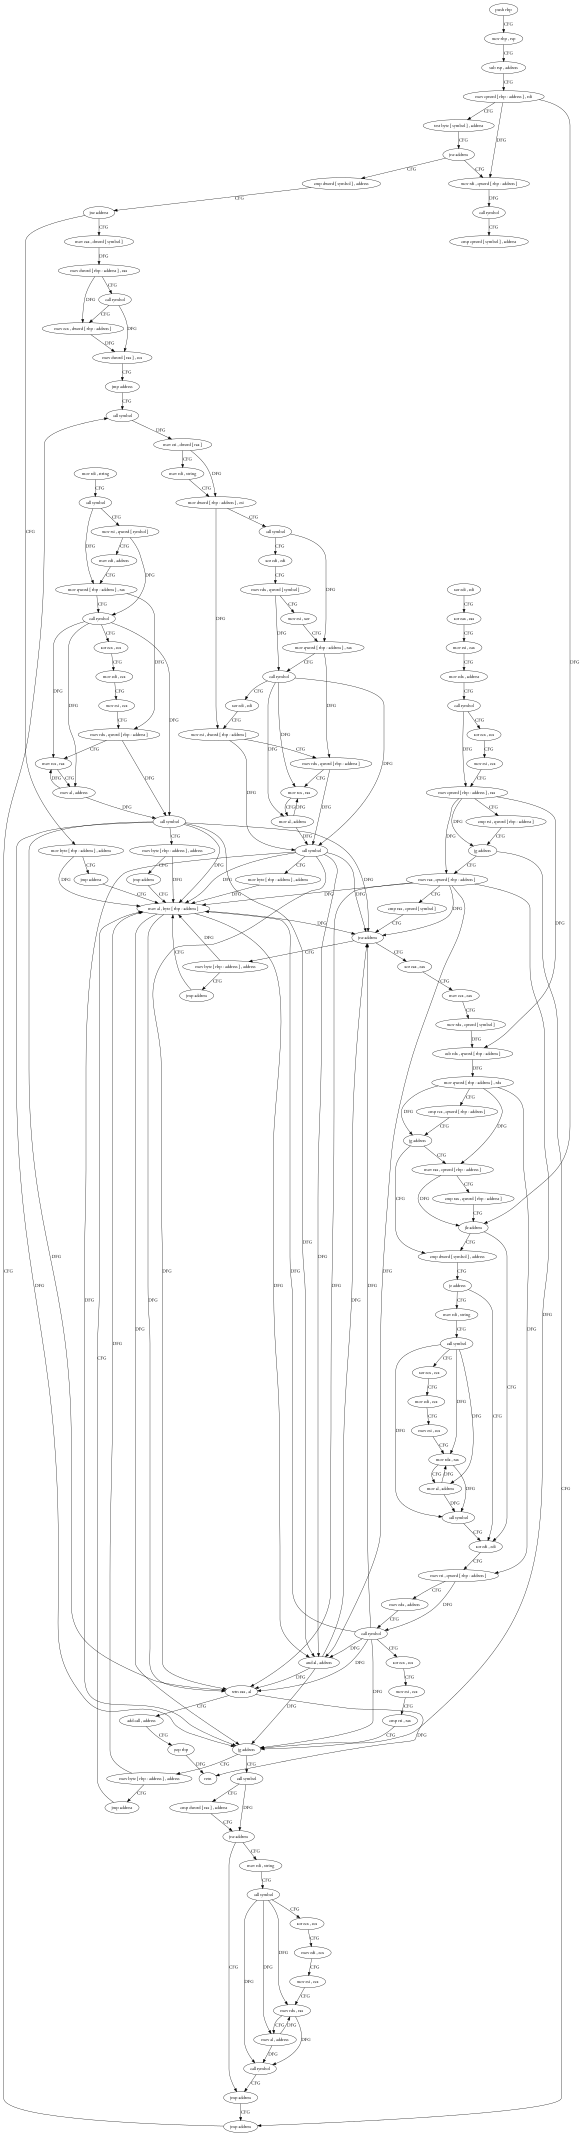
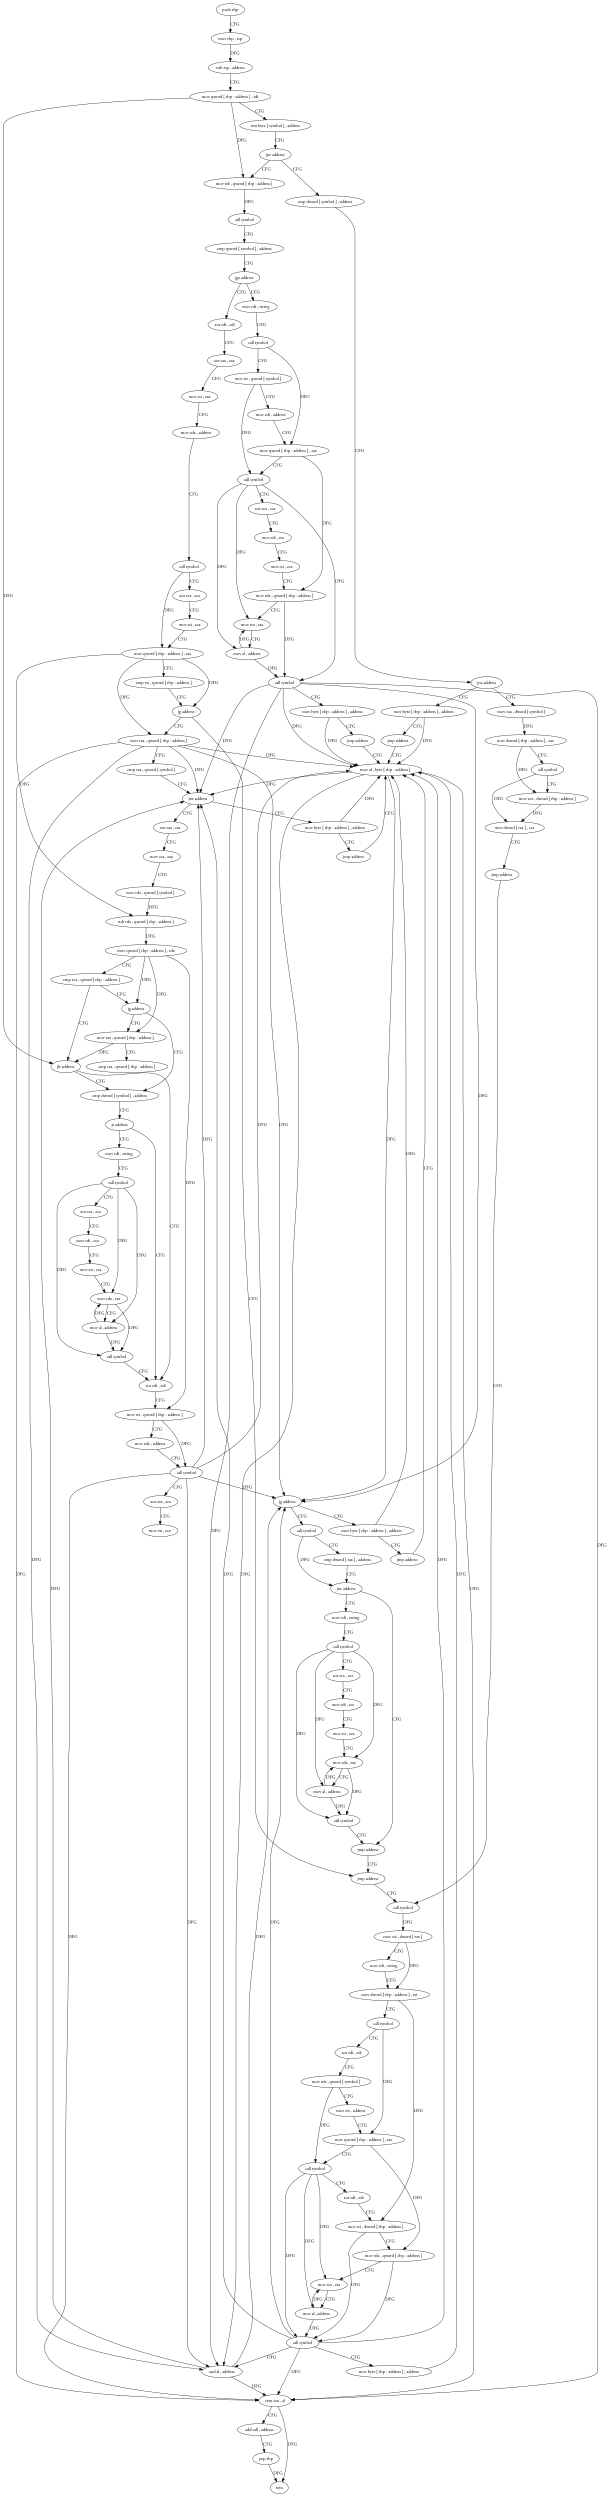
(508, 53) -> (235, 53)
none -> (244, 278)
(299, 619) -> (351, 2111)
(473, 1212) -> (79, 1022)
(400, 1721) -> none
